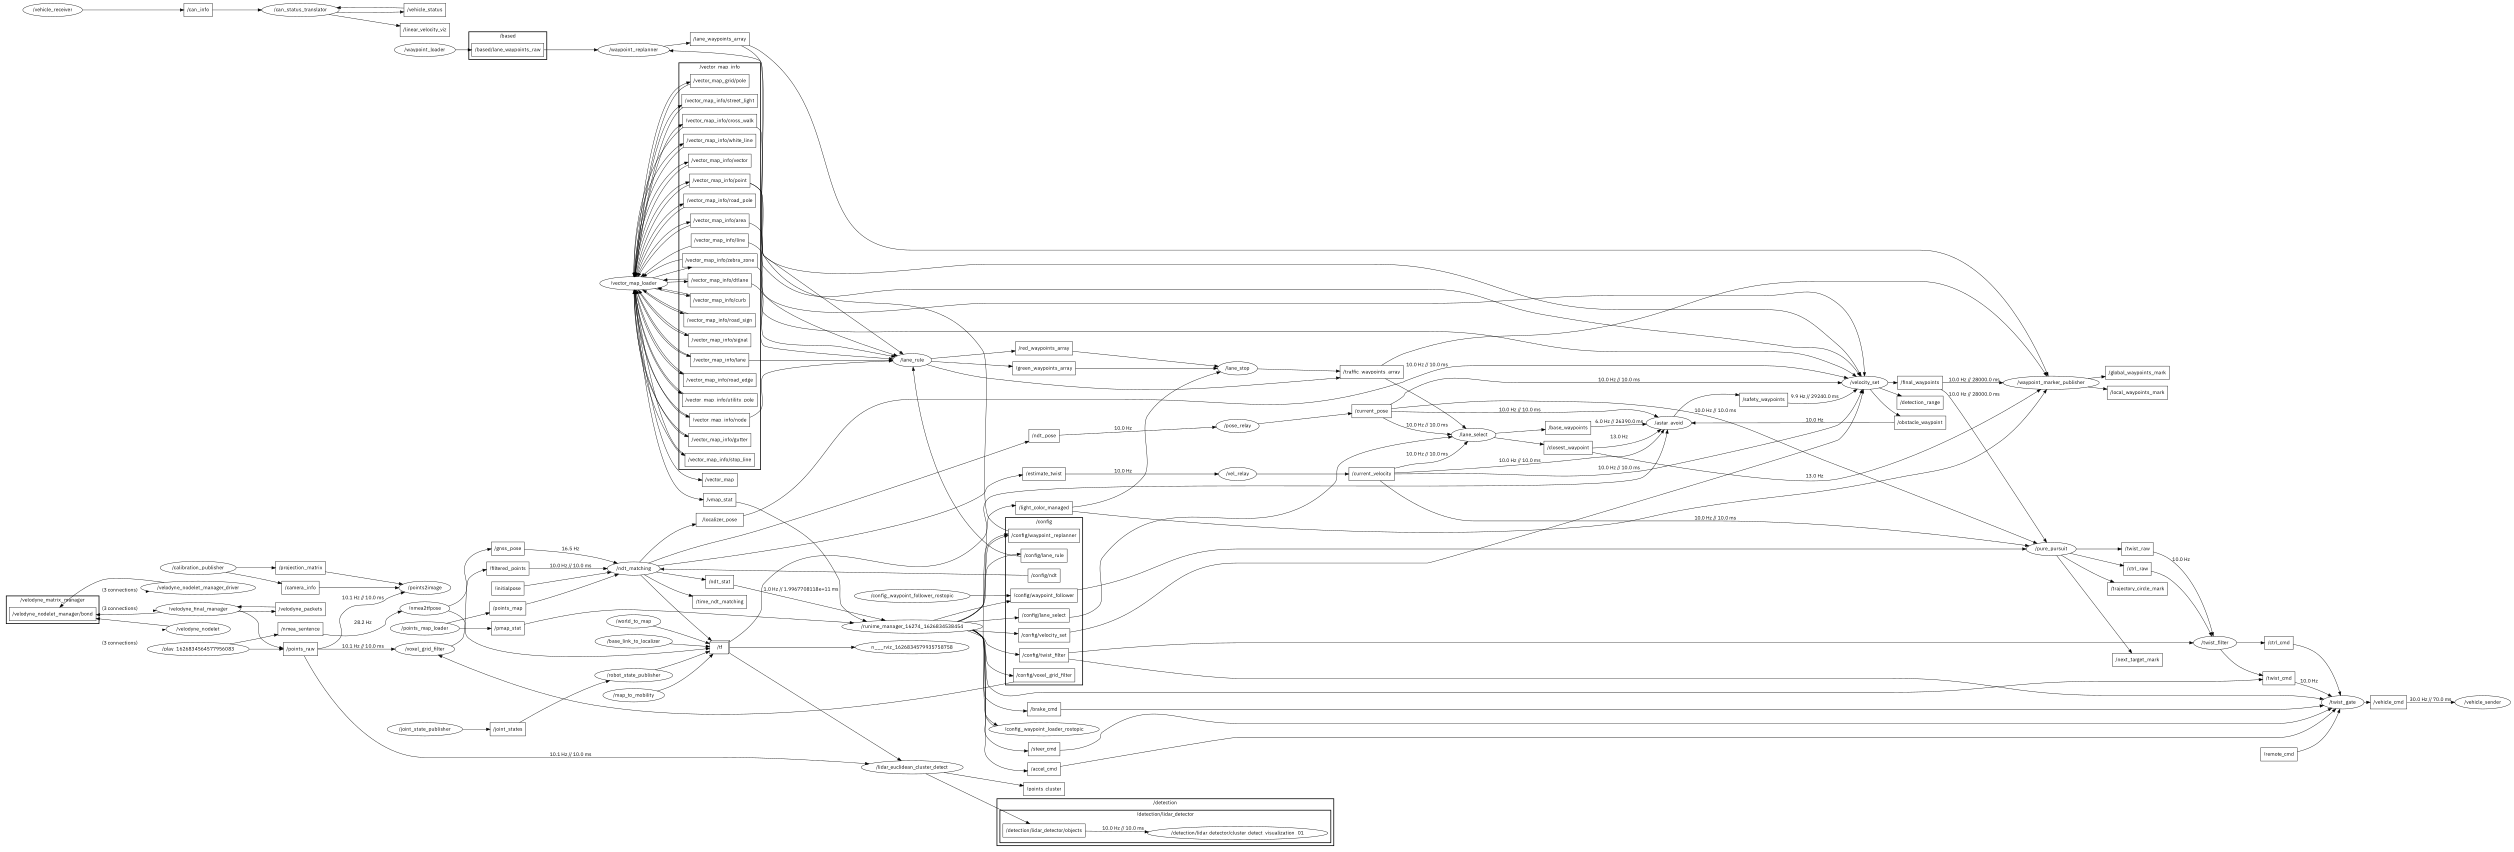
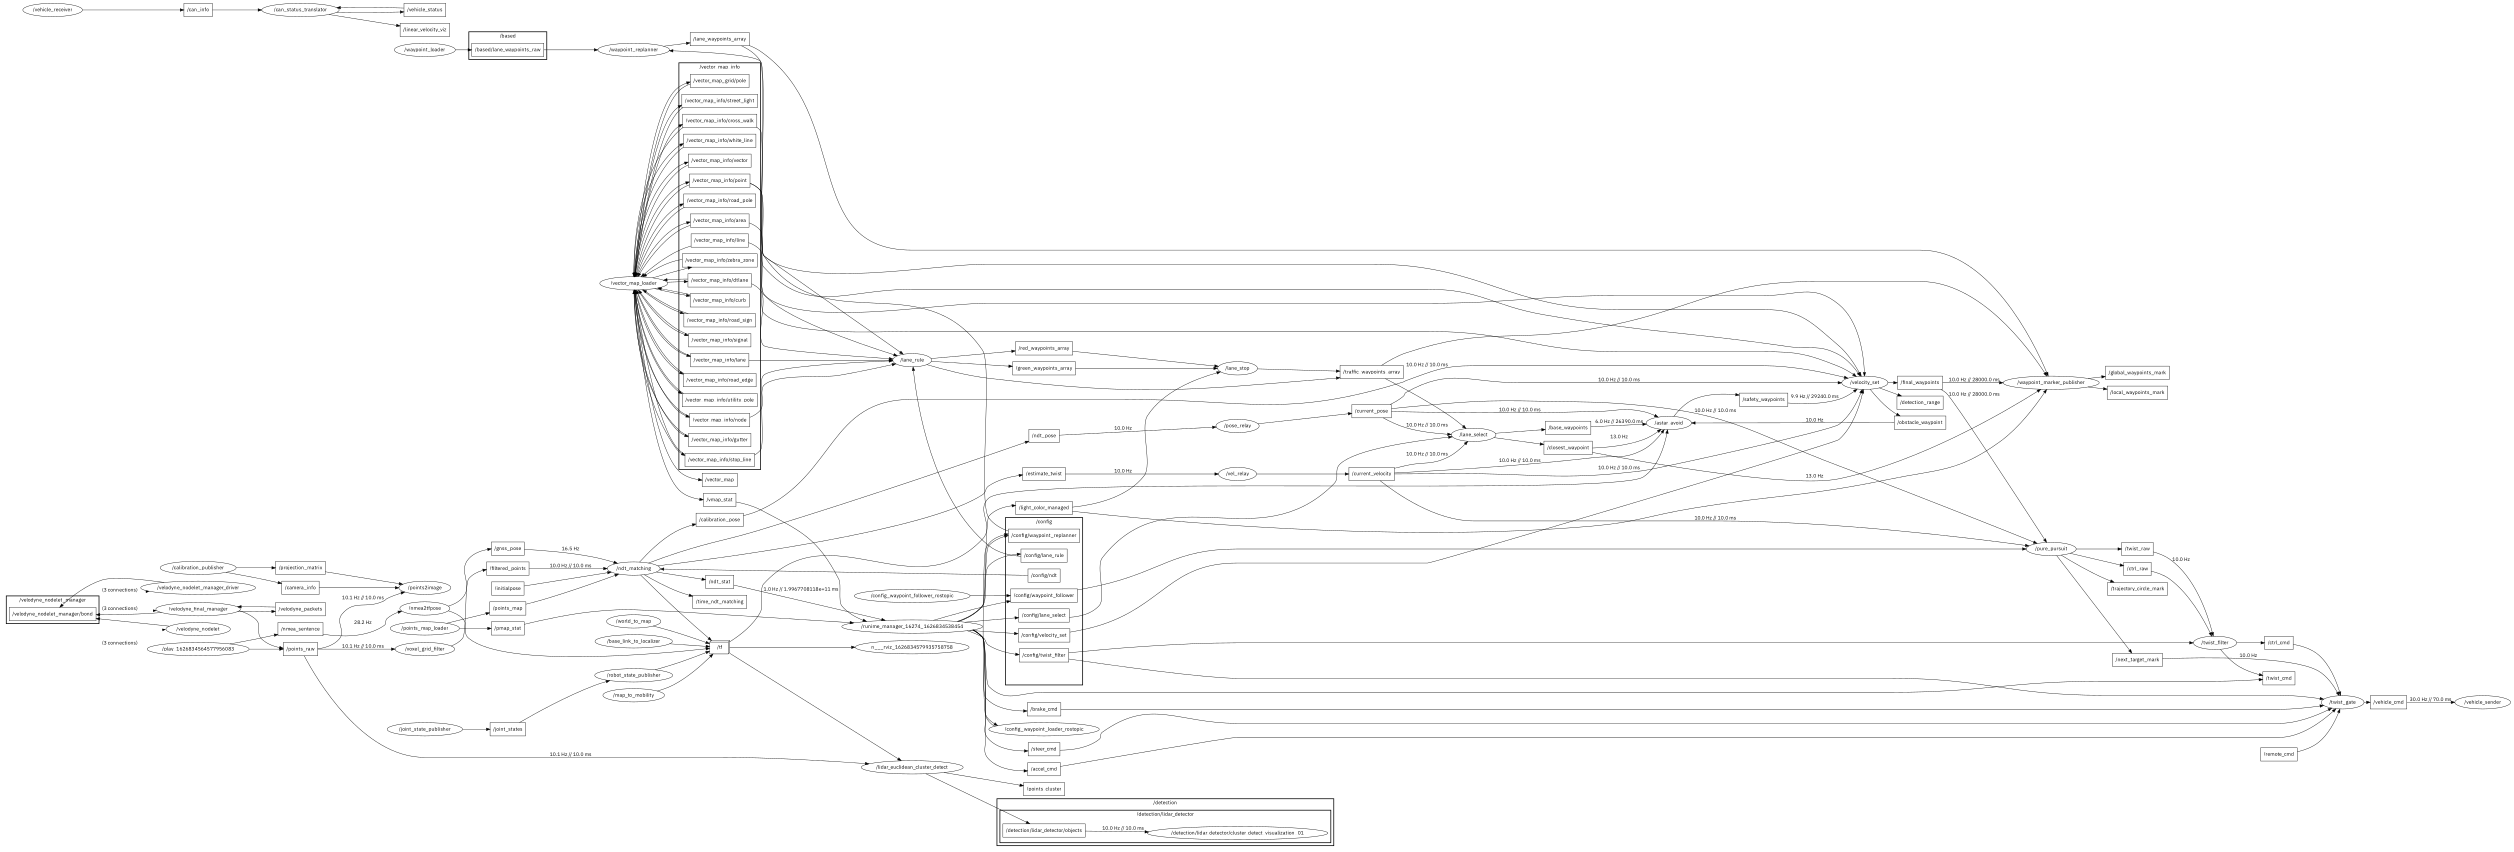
(792, 345) -> (791, 377)
(720, 520) -> (720, 520)
(53, 600) -> (53, 600)
(1044, 675) -> none
(2312, 688) -> (2256, 659)
